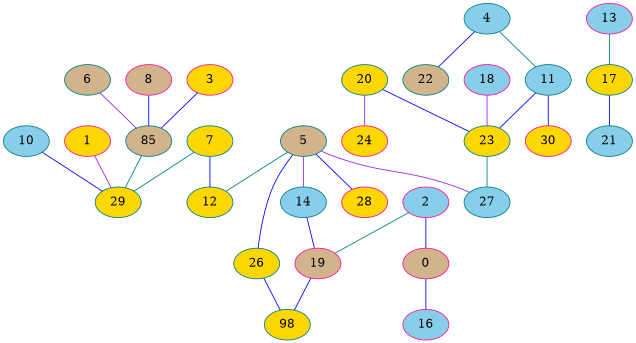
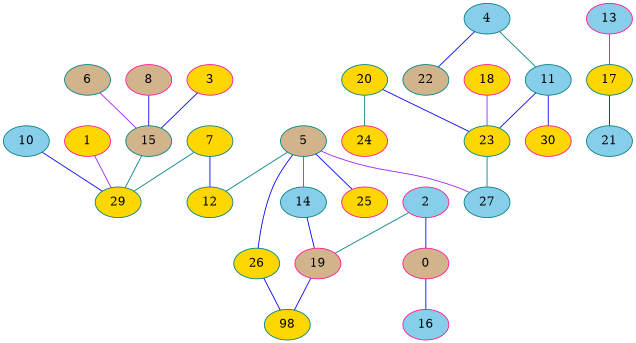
(487, 80) -> (487, 80)
(365, 111) -> (365, 111)
(149, 141) -> (149, 141)
(365, 202) -> (365, 202)
